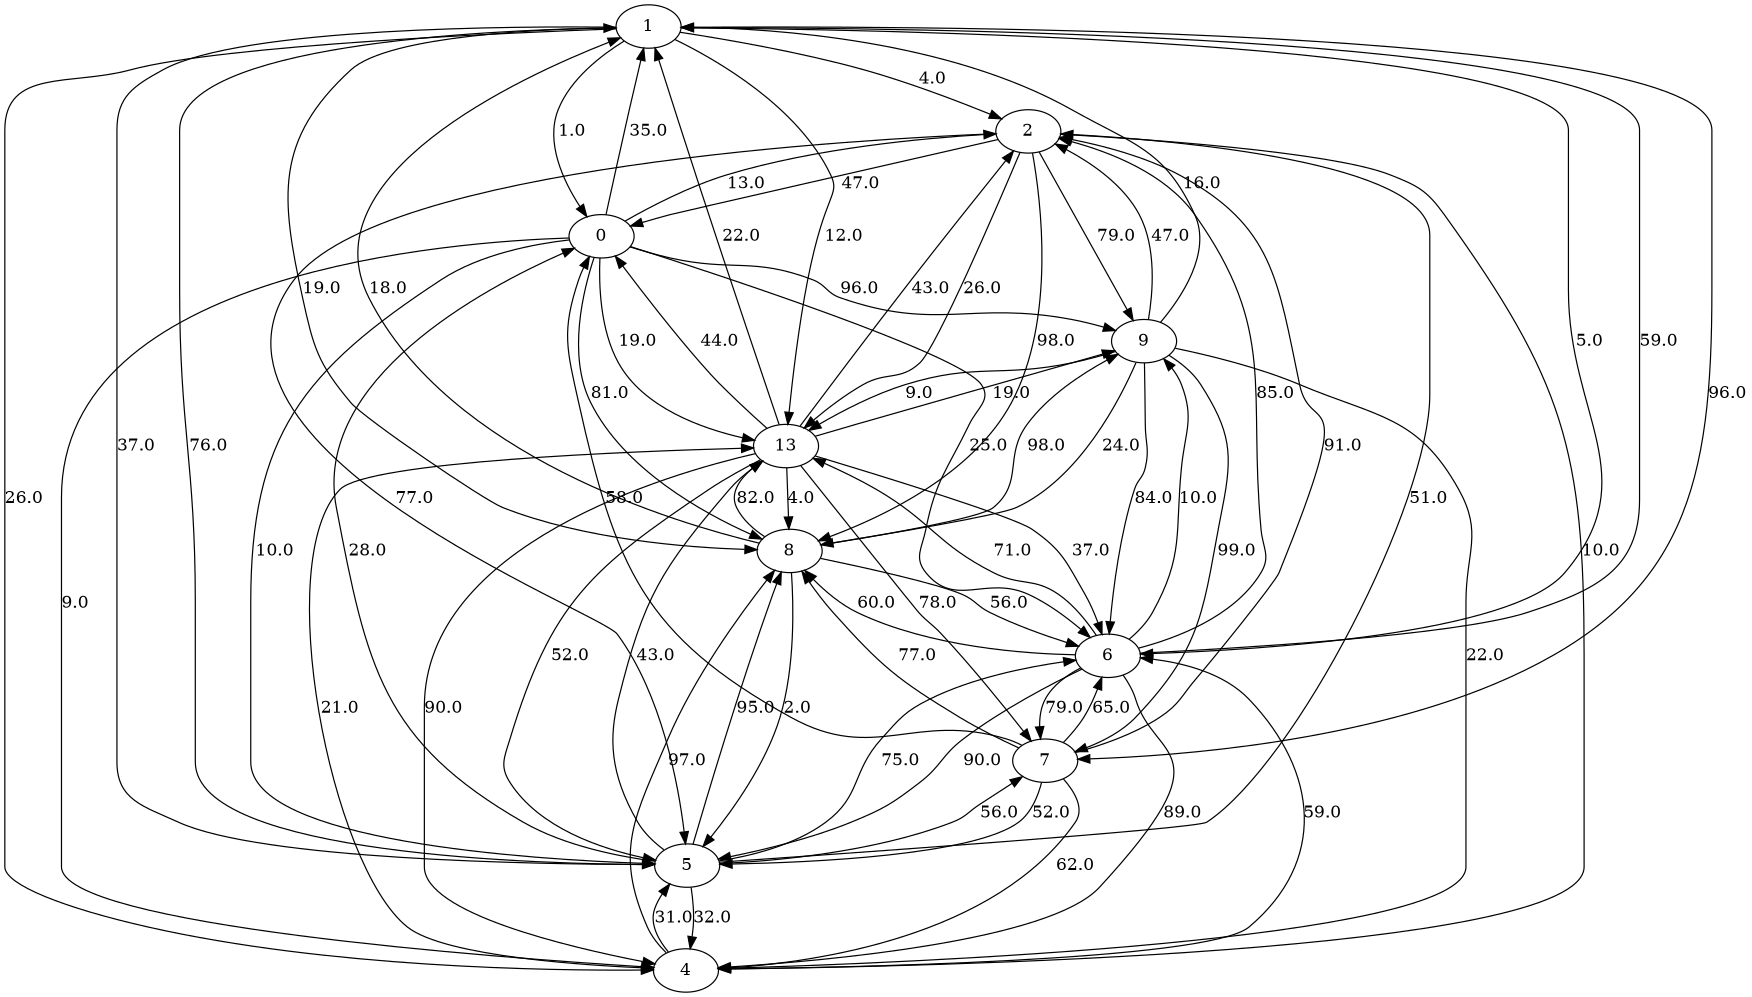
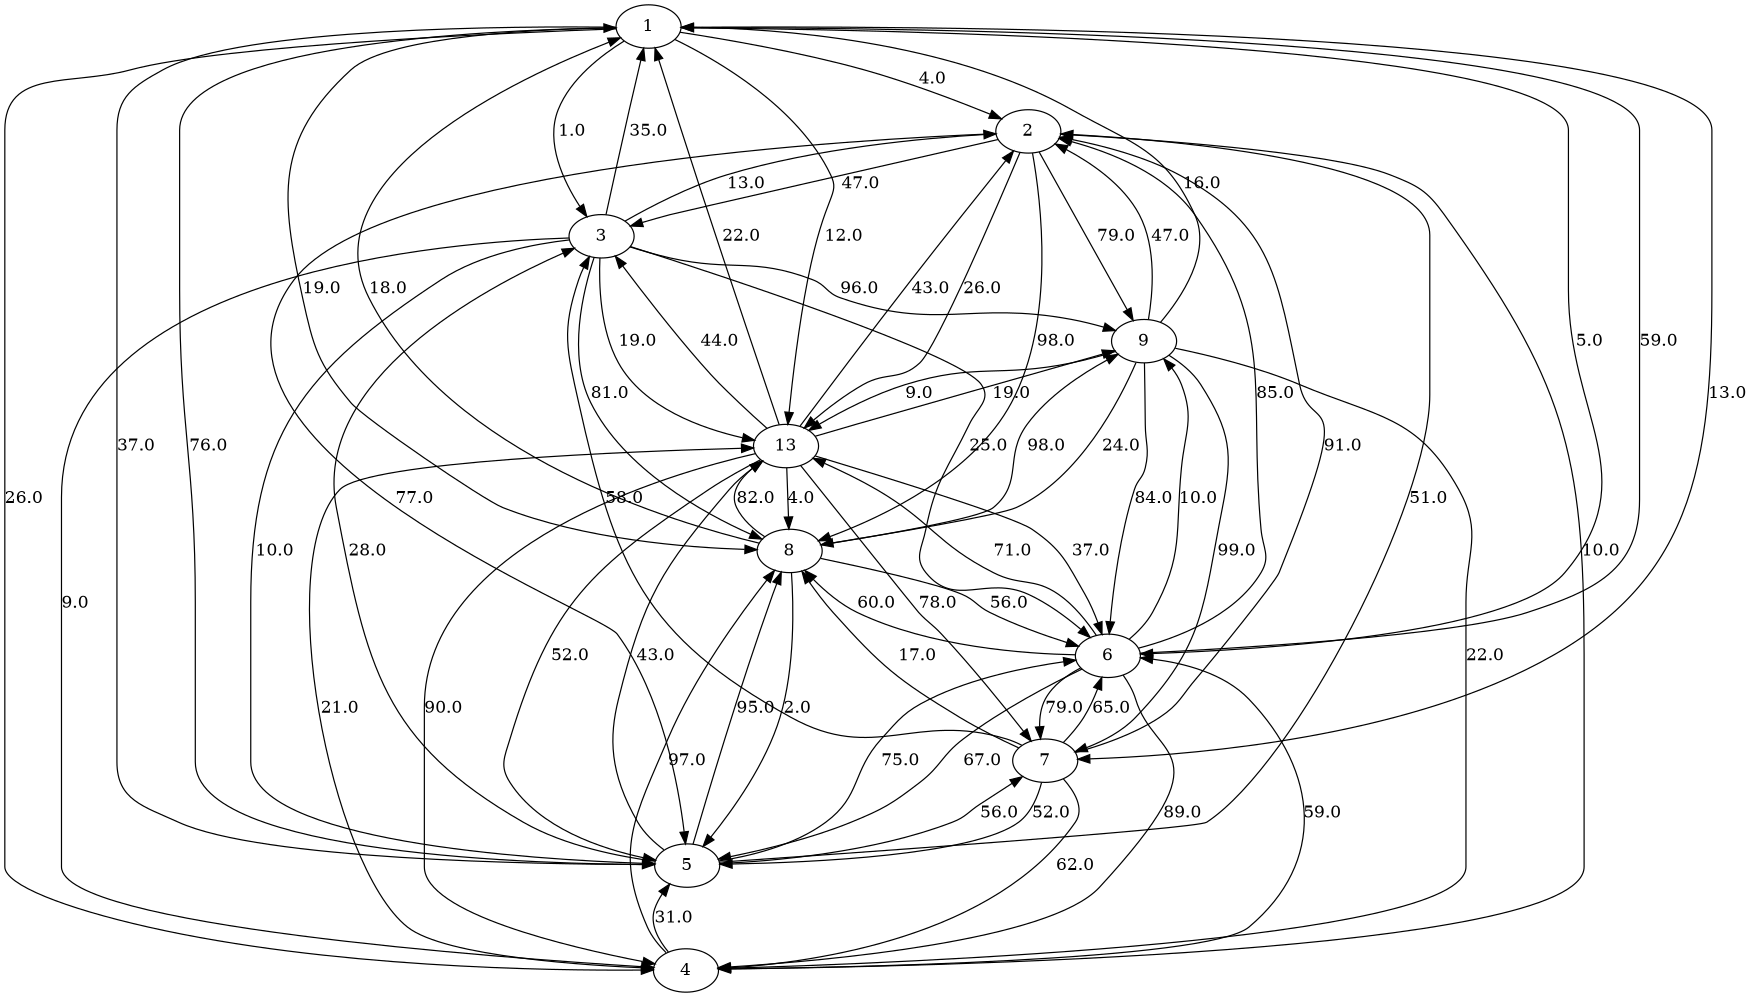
(602, 236) -> (602, 236)
(1728, 394) -> (1728, 394)
(917, 656) -> (917, 656)
(983, 761) -> (983, 761)
(693, 912) -> none
